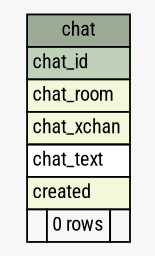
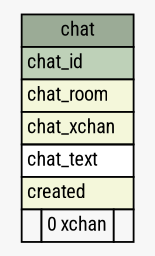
(79, 225) -> (78, 225)
